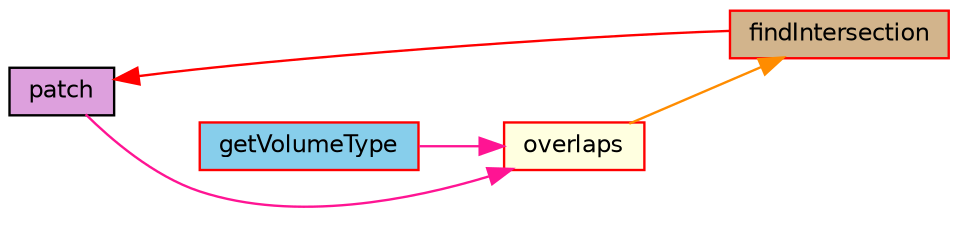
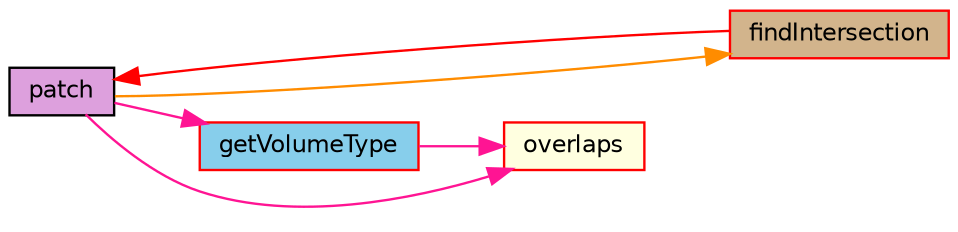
(695, 95) -> (411, 82)
none -> (149, 111)
